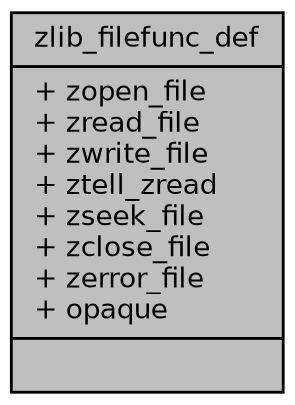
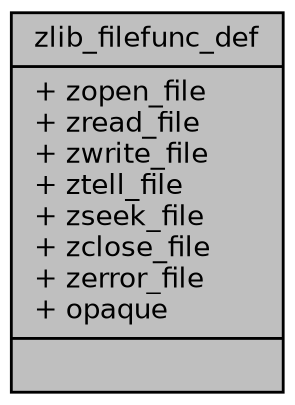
(126, 185) -> (109, 185)
